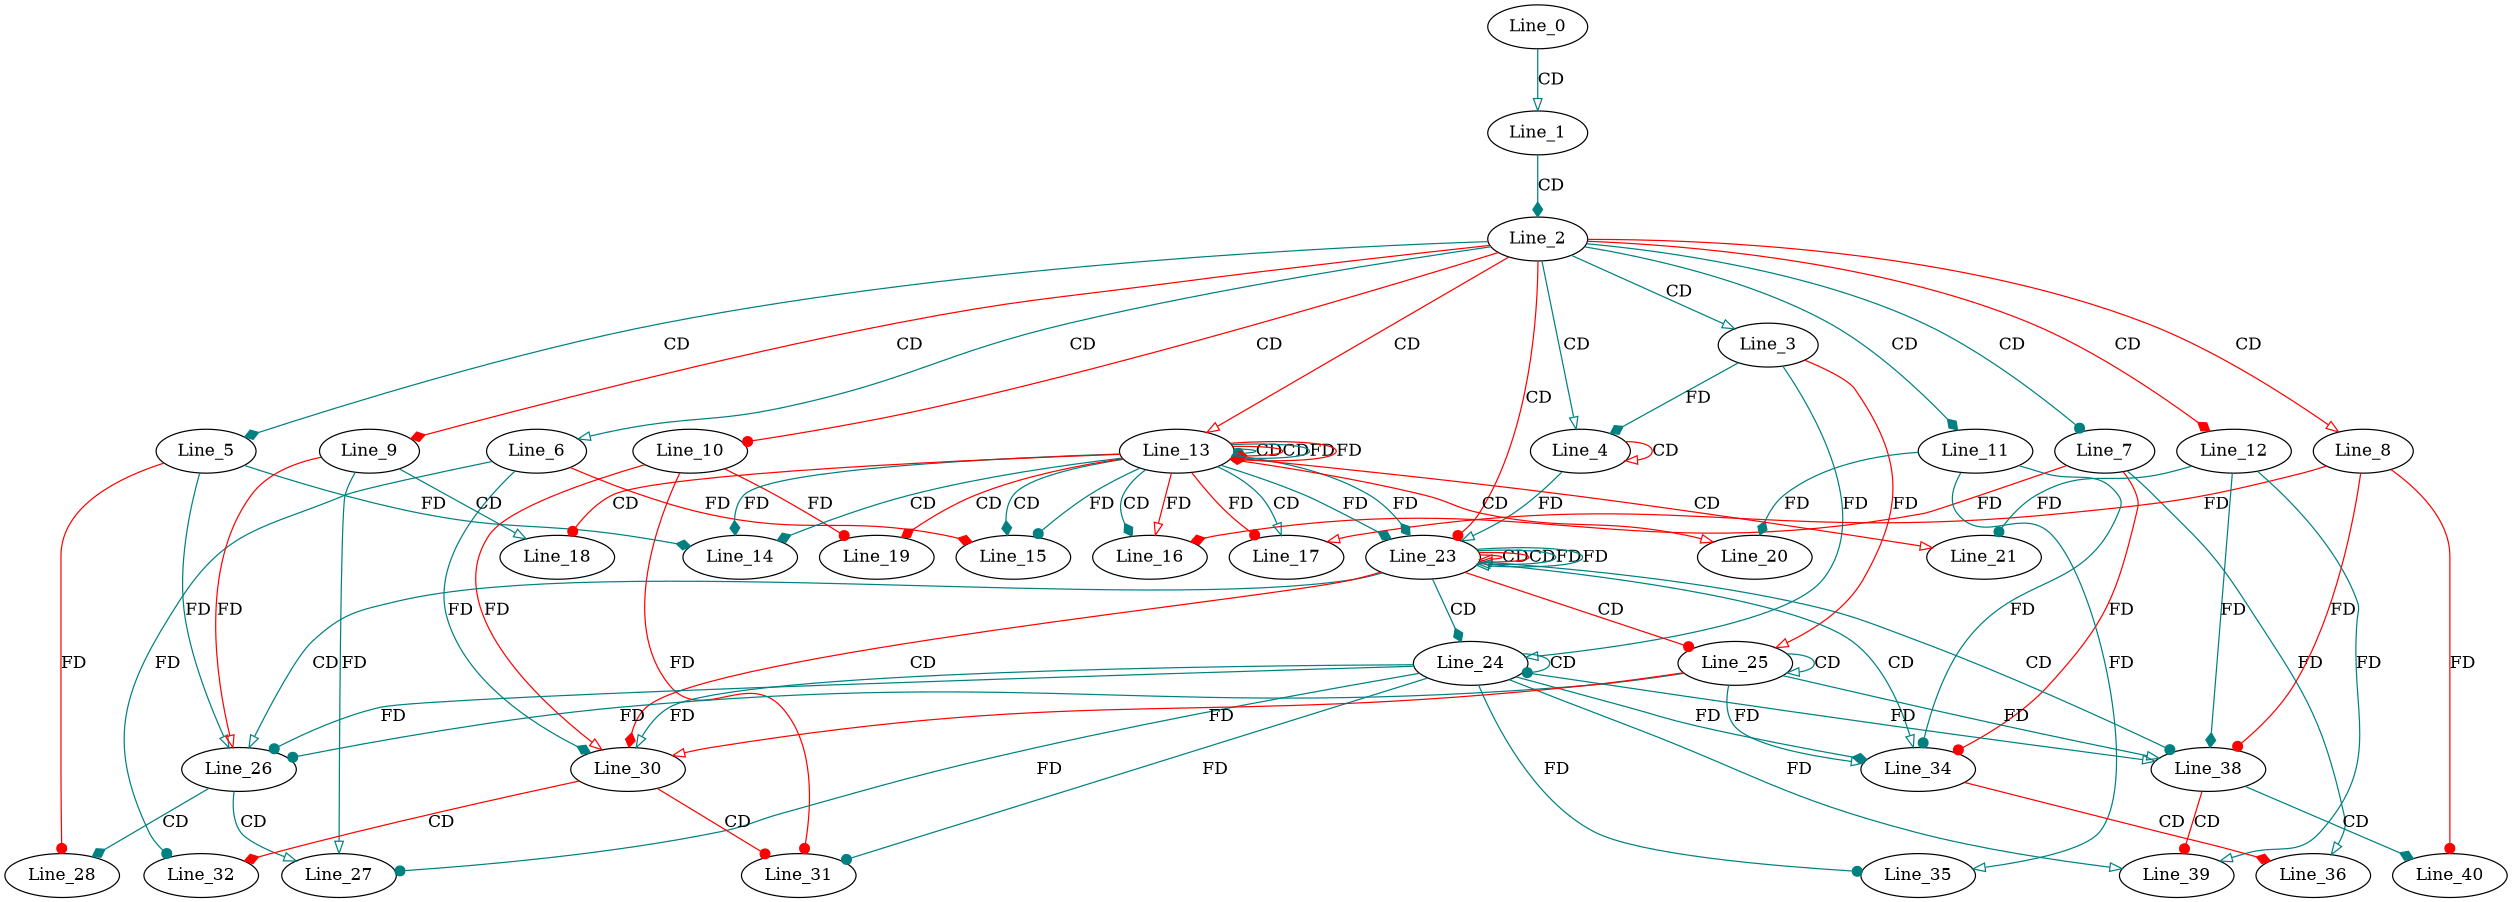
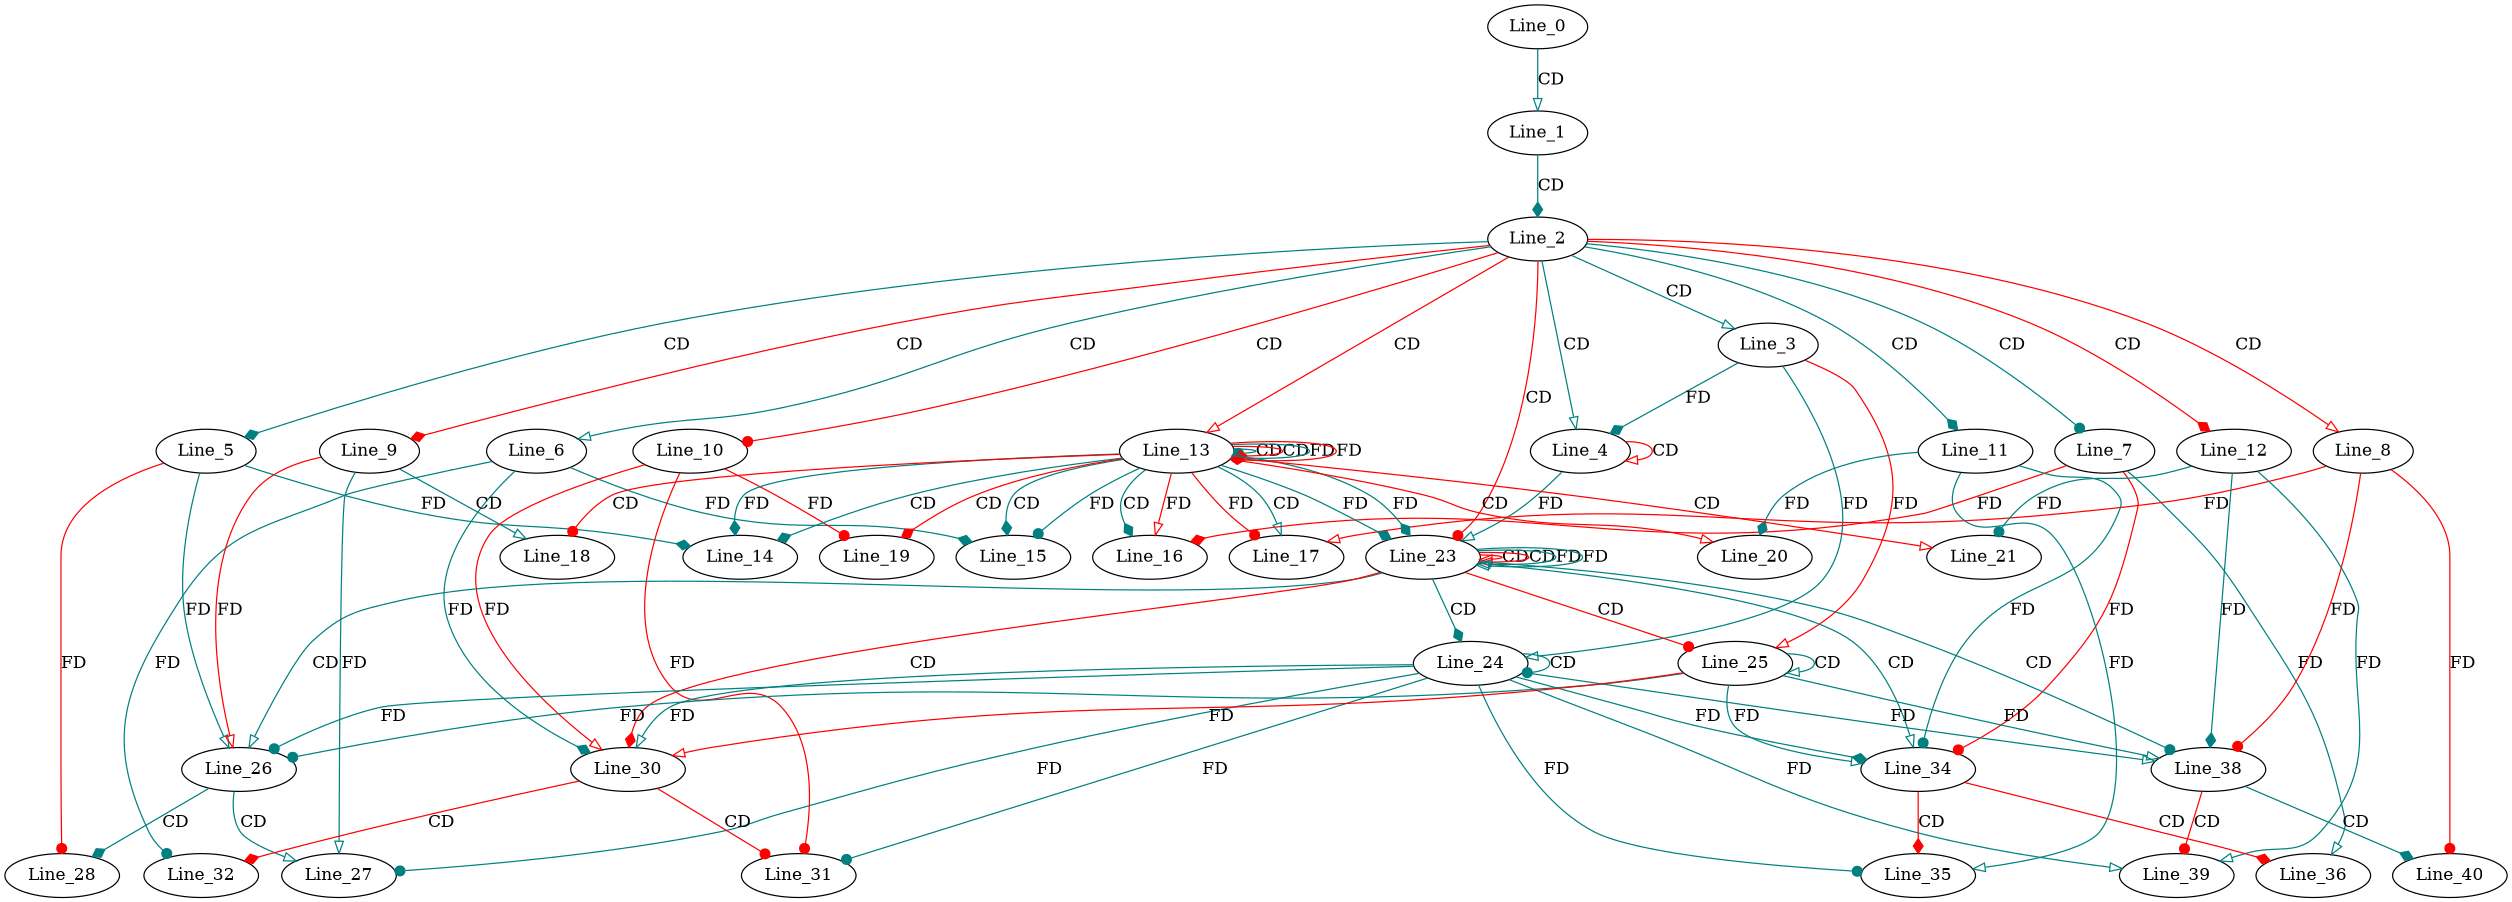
(760, 522) -> (760, 522)
none -> (1918, 815)
